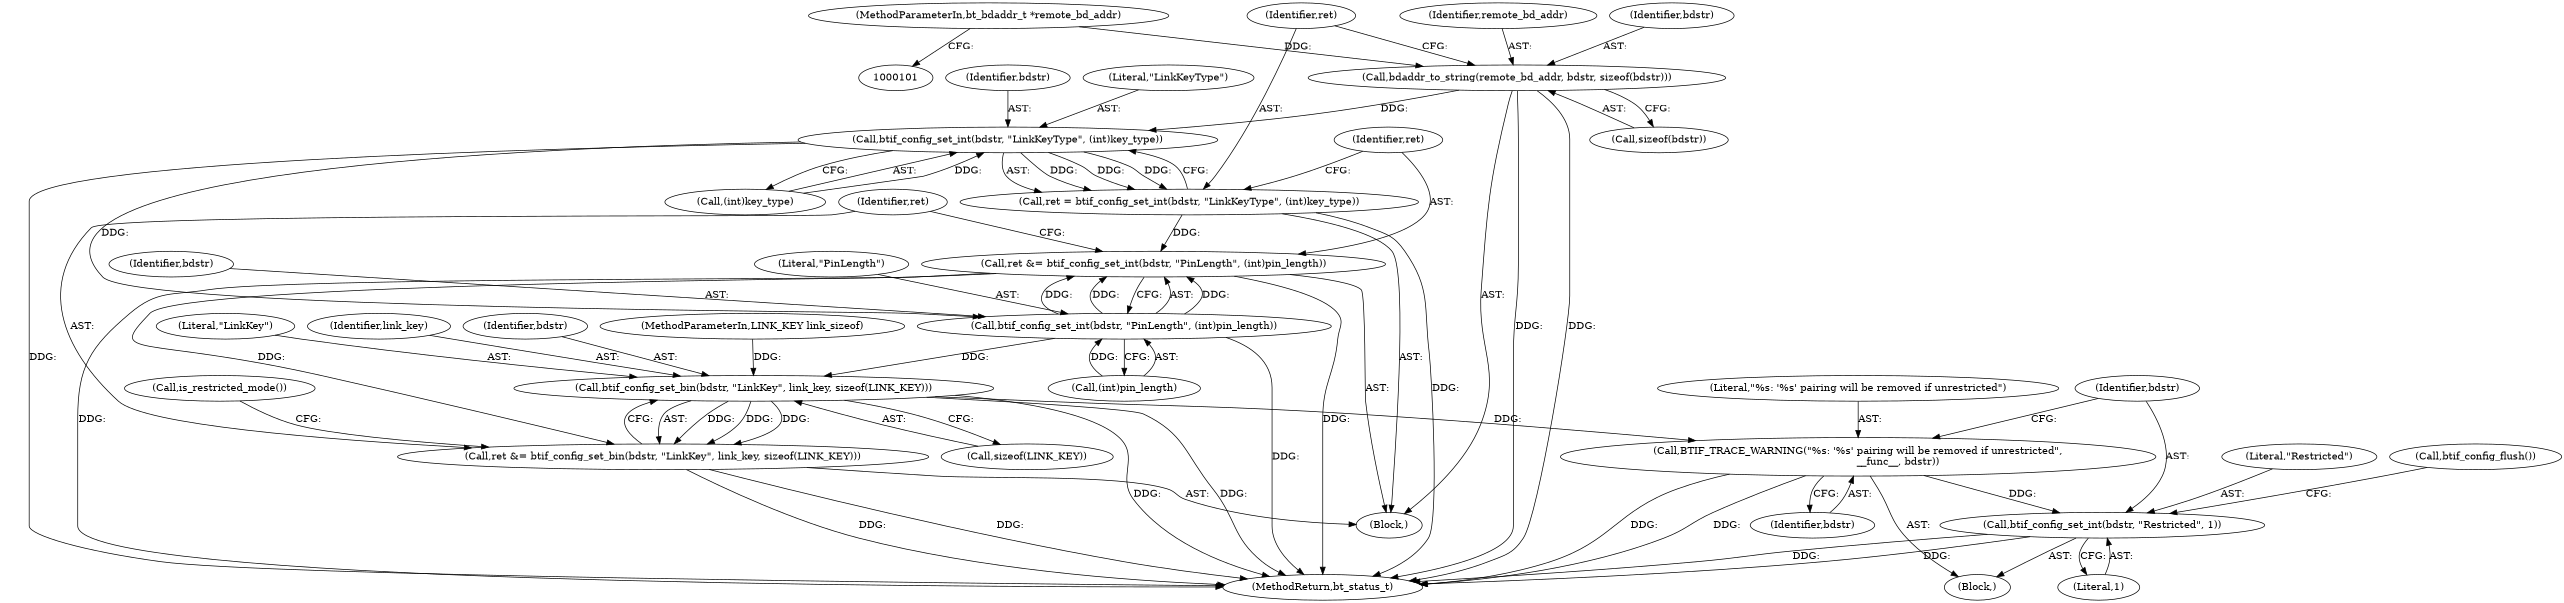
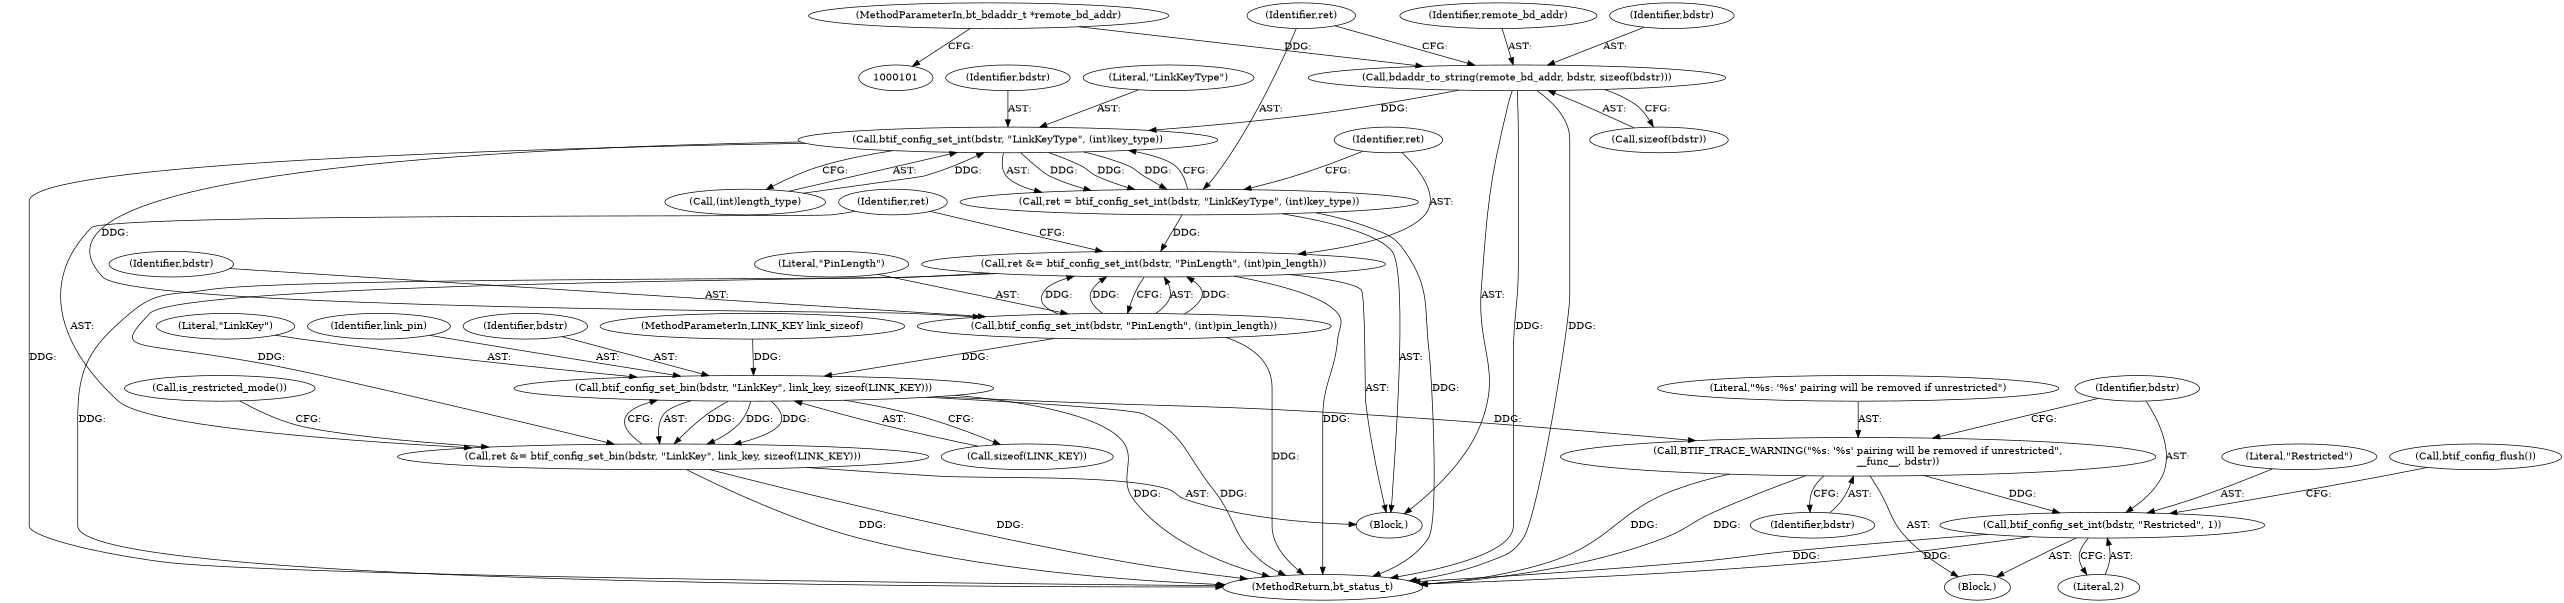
(745, 202) -> (745, 202)
(379, 326) -> (379, 326)
(1124, 388) -> none
(2099, 587) -> (2099, 587)
